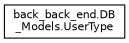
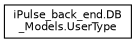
(65, 22) -> (68, 22)
